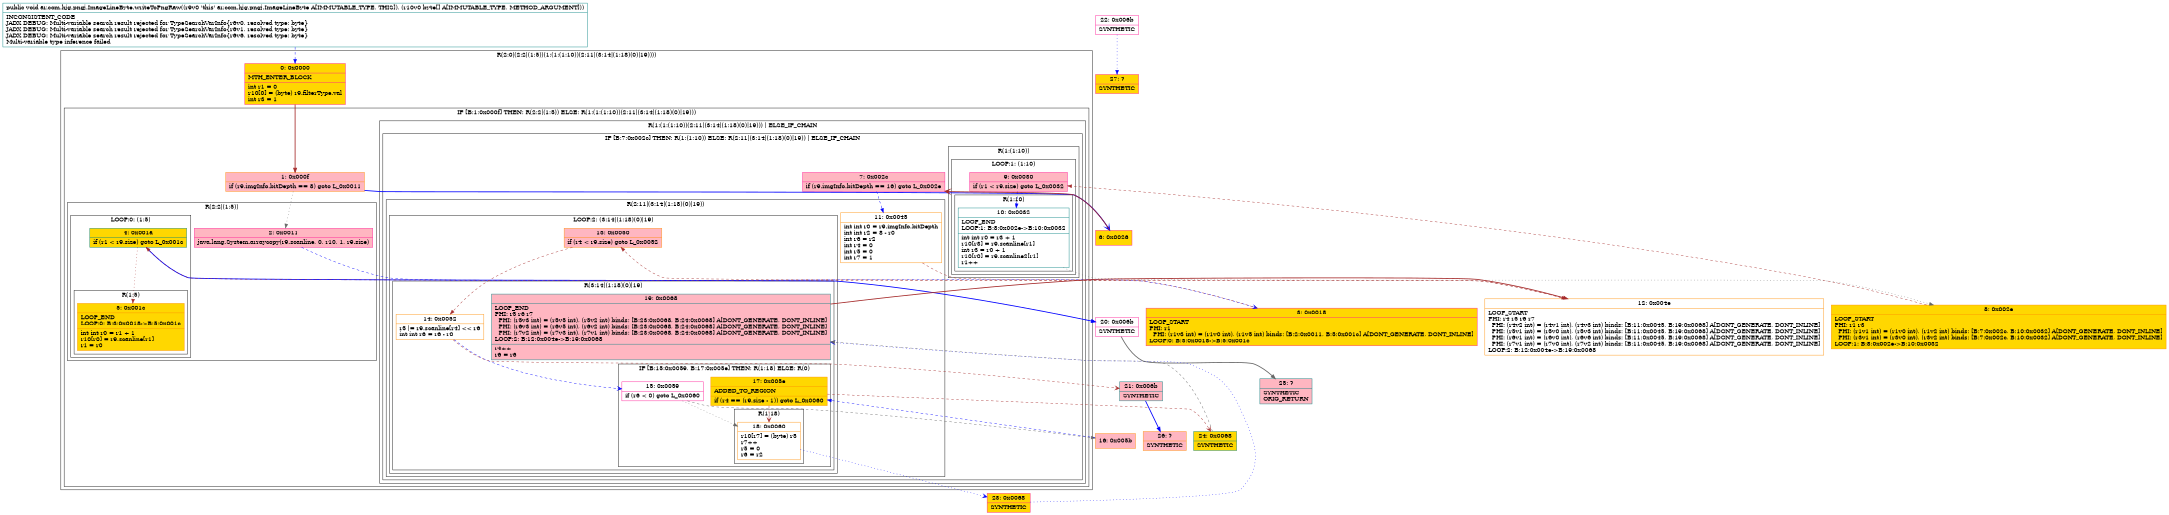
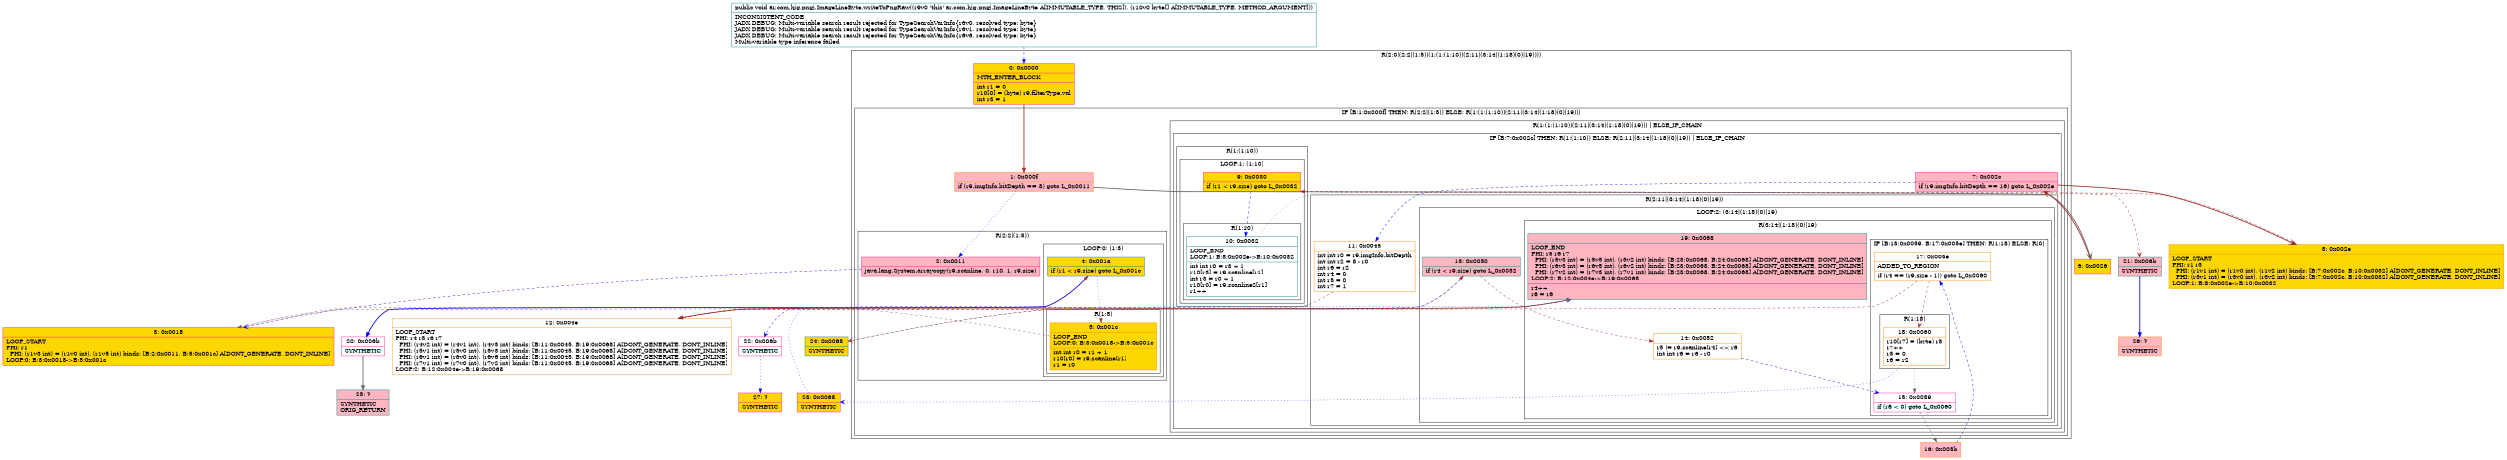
(1019, 182) -> (1252, 182)
none -> (2131, 190)
(743, 192) -> (1608, 192)
(290, 208) -> (989, 223)
(613, 238) -> (1471, 267)
none -> (646, 307)
none -> (1115, 307)
(849, 365) -> (1740, 192)
(769, 391) -> (1932, 267)
(708, 413) -> (1915, 377)
